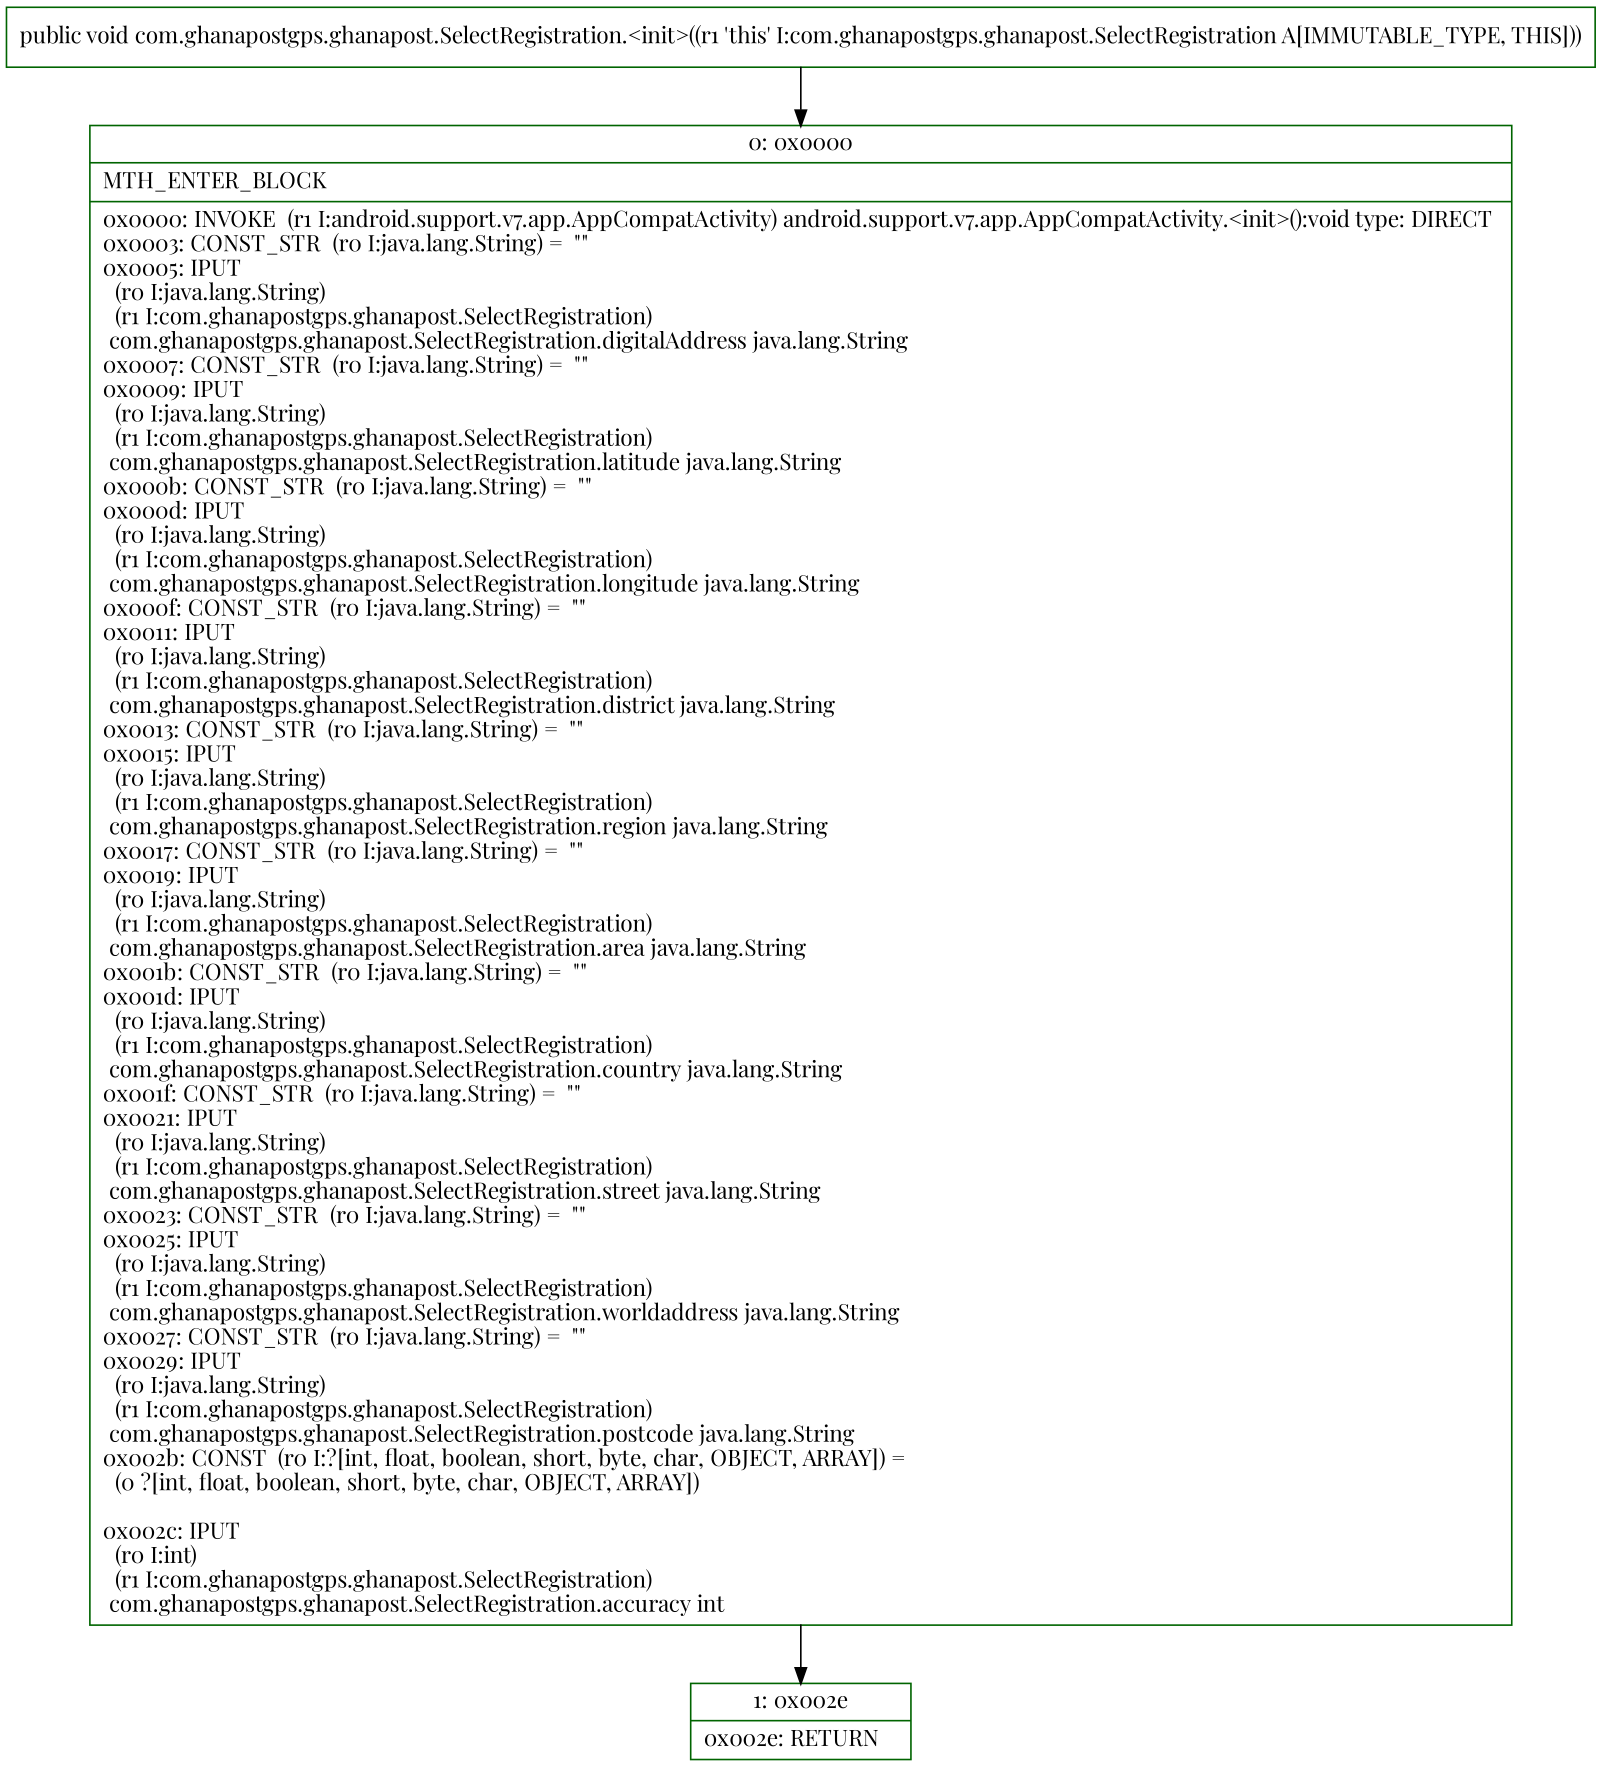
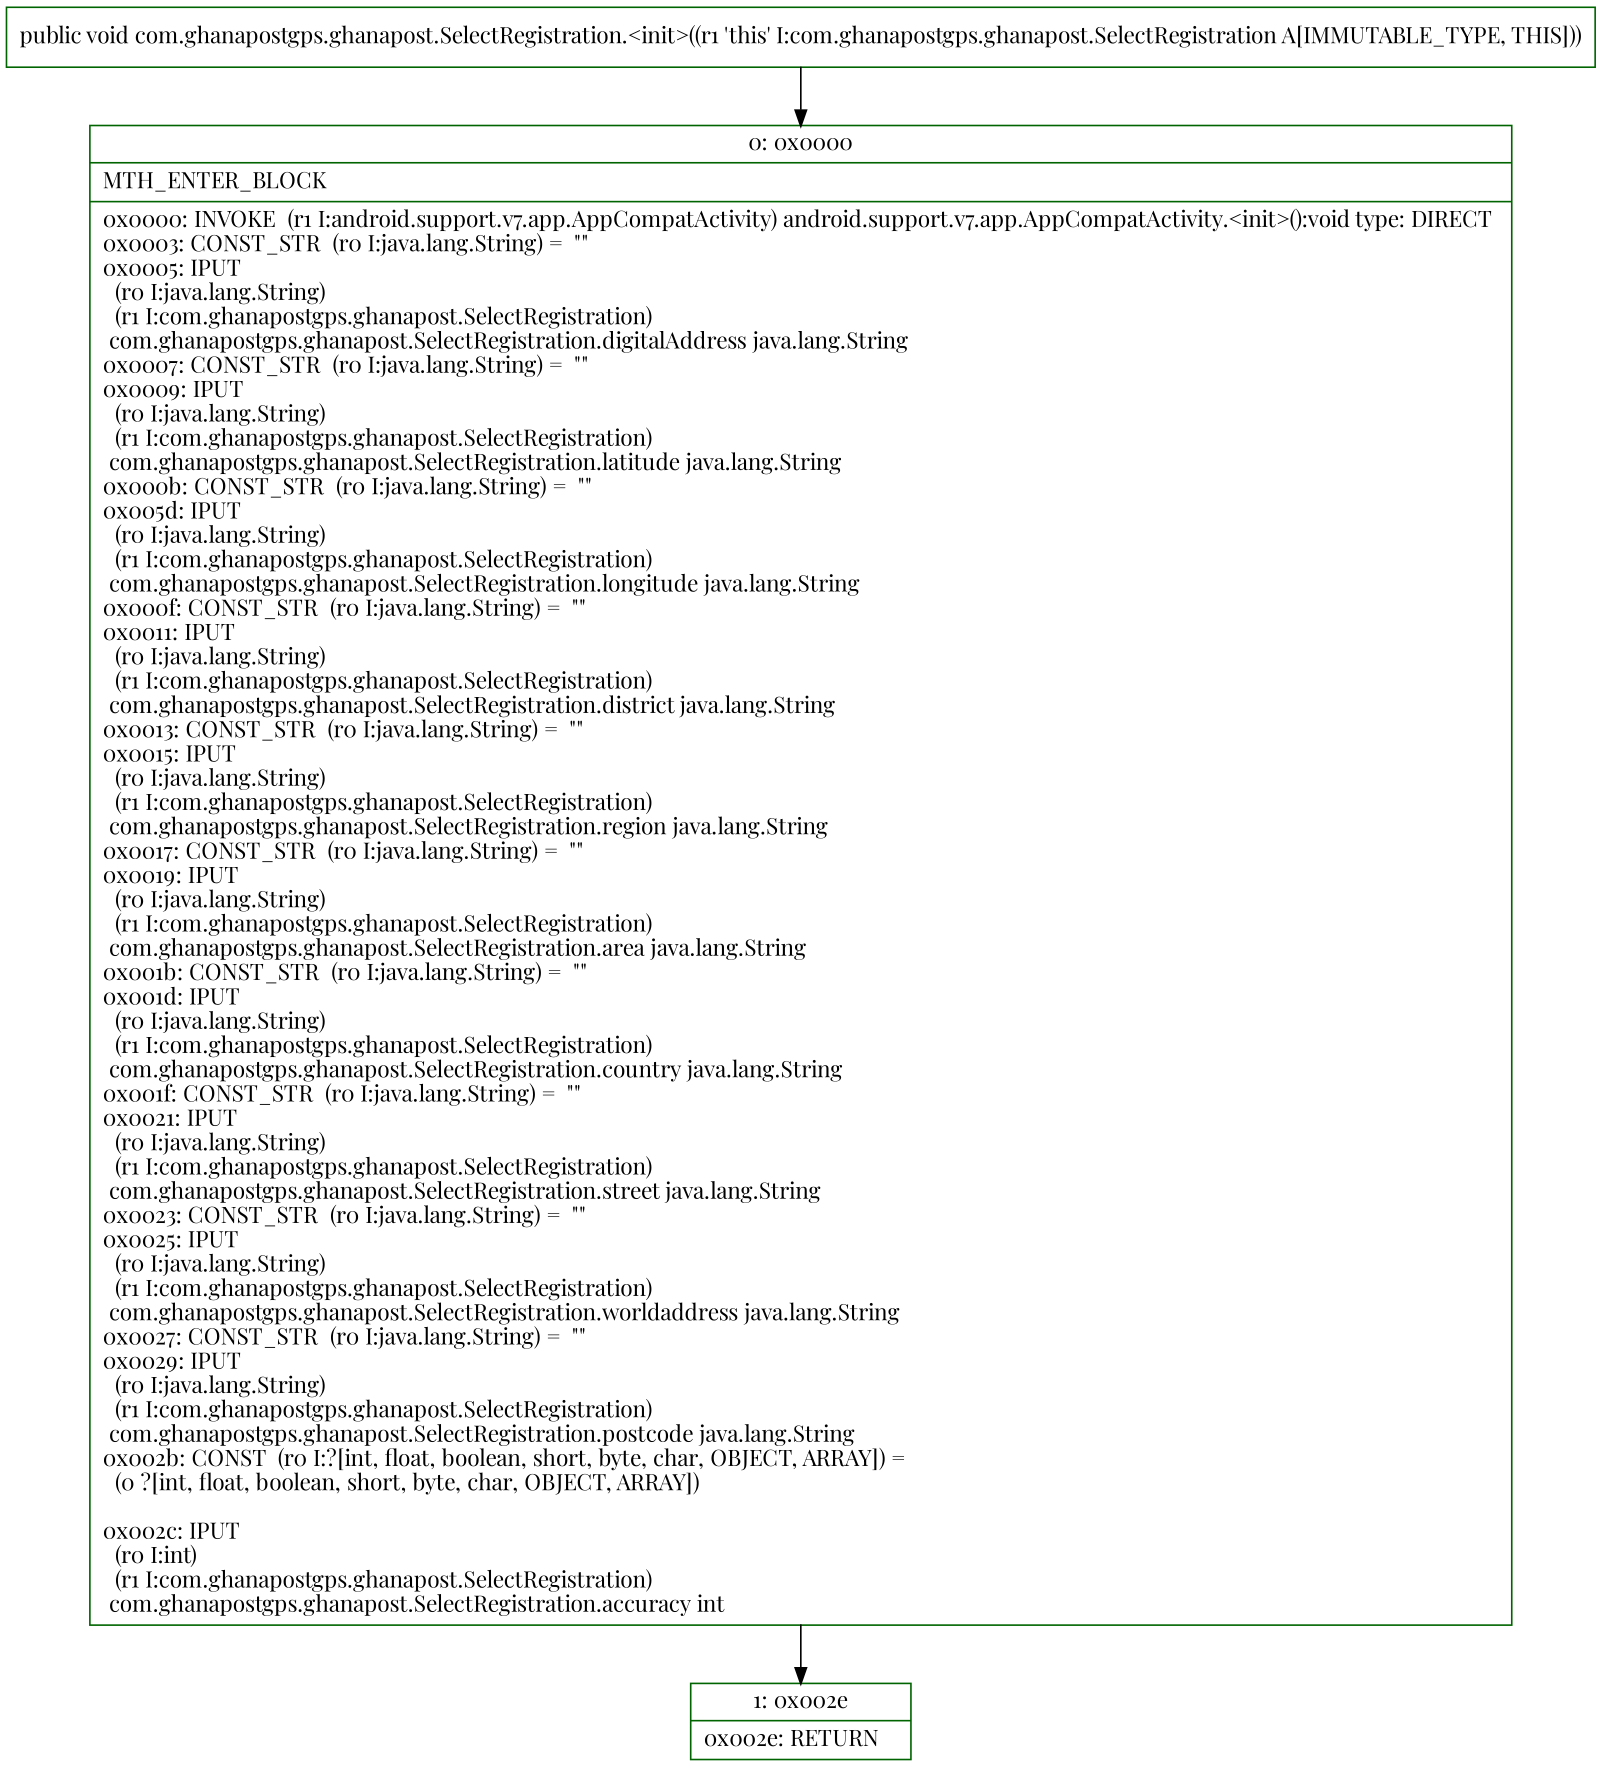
(180, 512) -> (178, 512)
